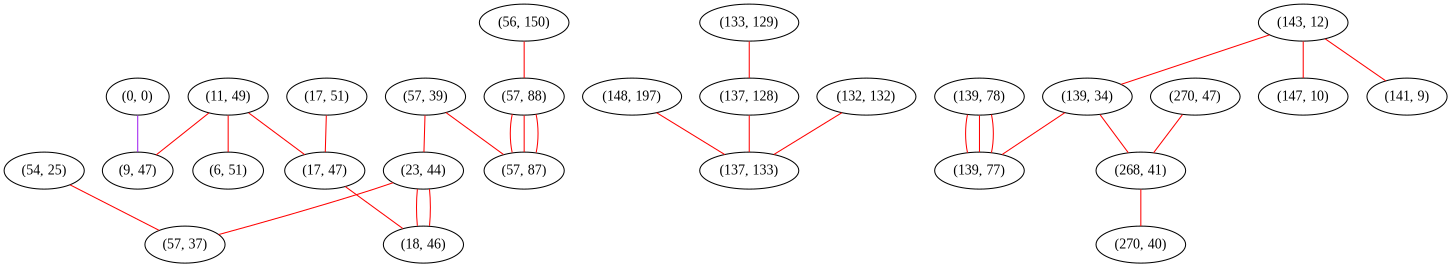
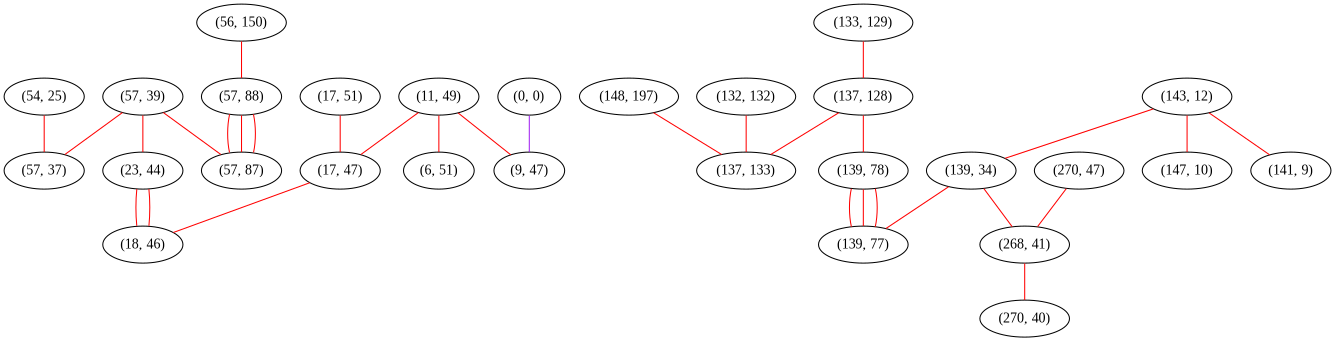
none -> (863, 134)
(306, 210) -> (94, 133)
